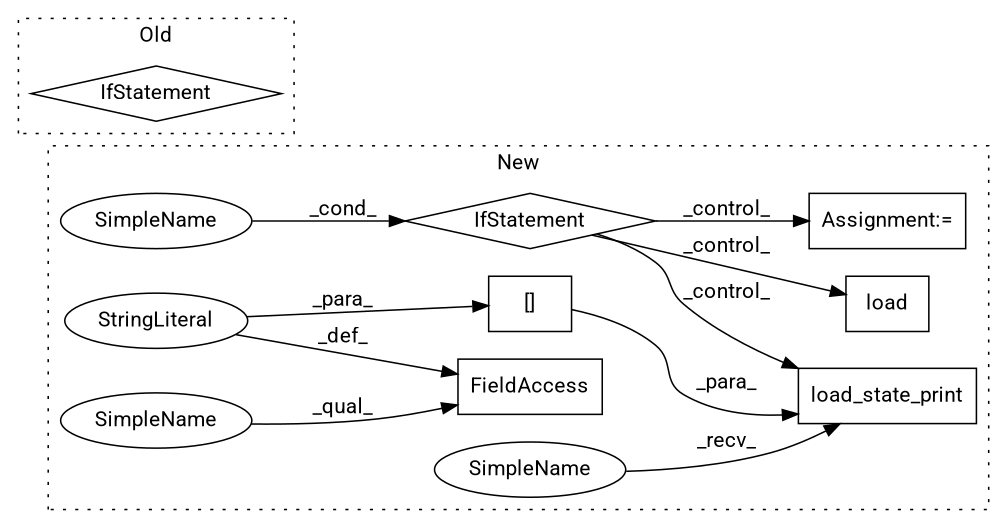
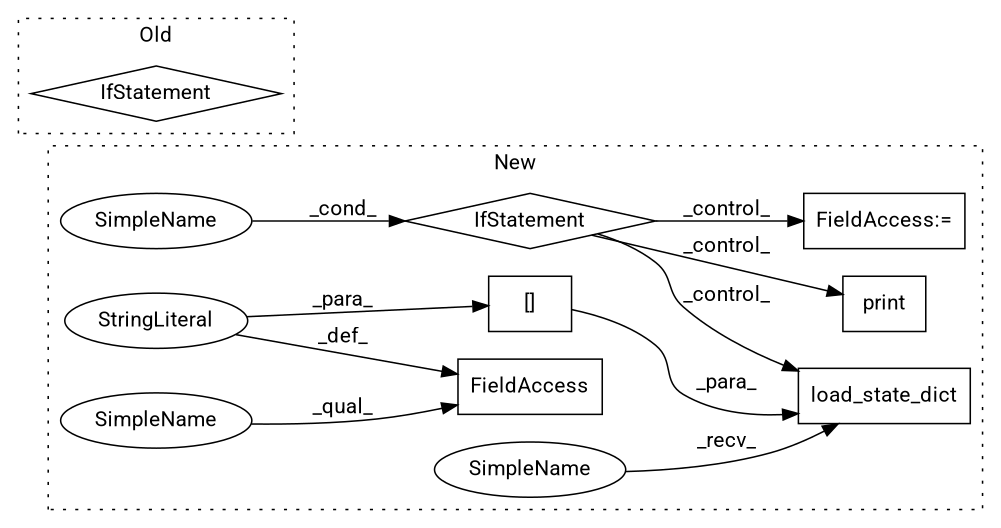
(887, 221) -> (884, 221)
(887, 304) -> (884, 304)
(887, 396) -> (884, 396)
